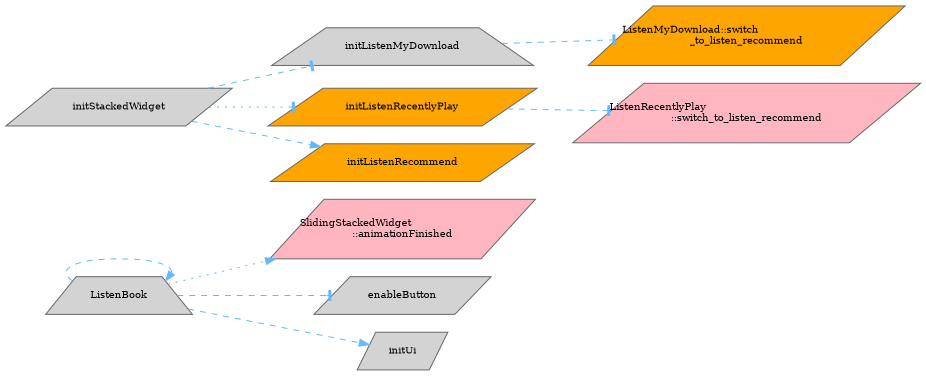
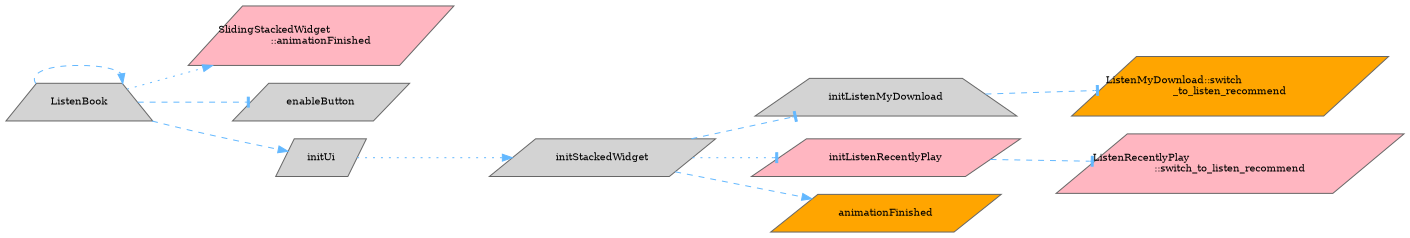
(403, 107) -> (886, 158)
none -> (430, 158)
(403, 163) -> (886, 213)
